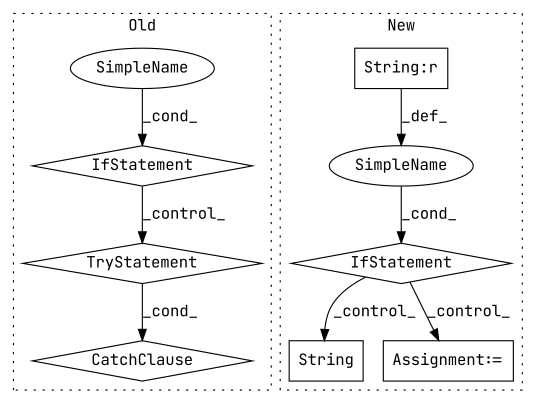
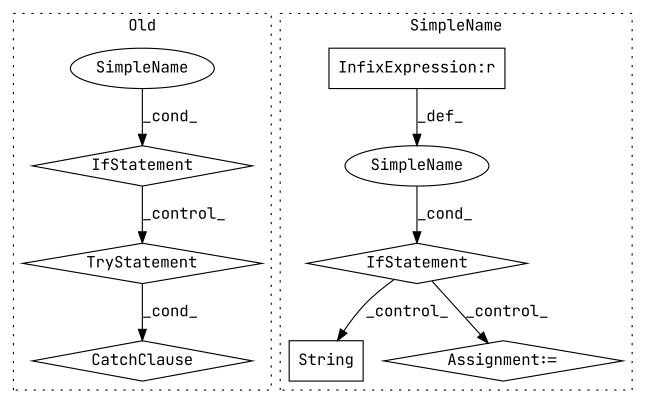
(401, 26) -> (456, 26)
(401, 68) -> (417, 68)
(448, 361) -> (503, 361)
